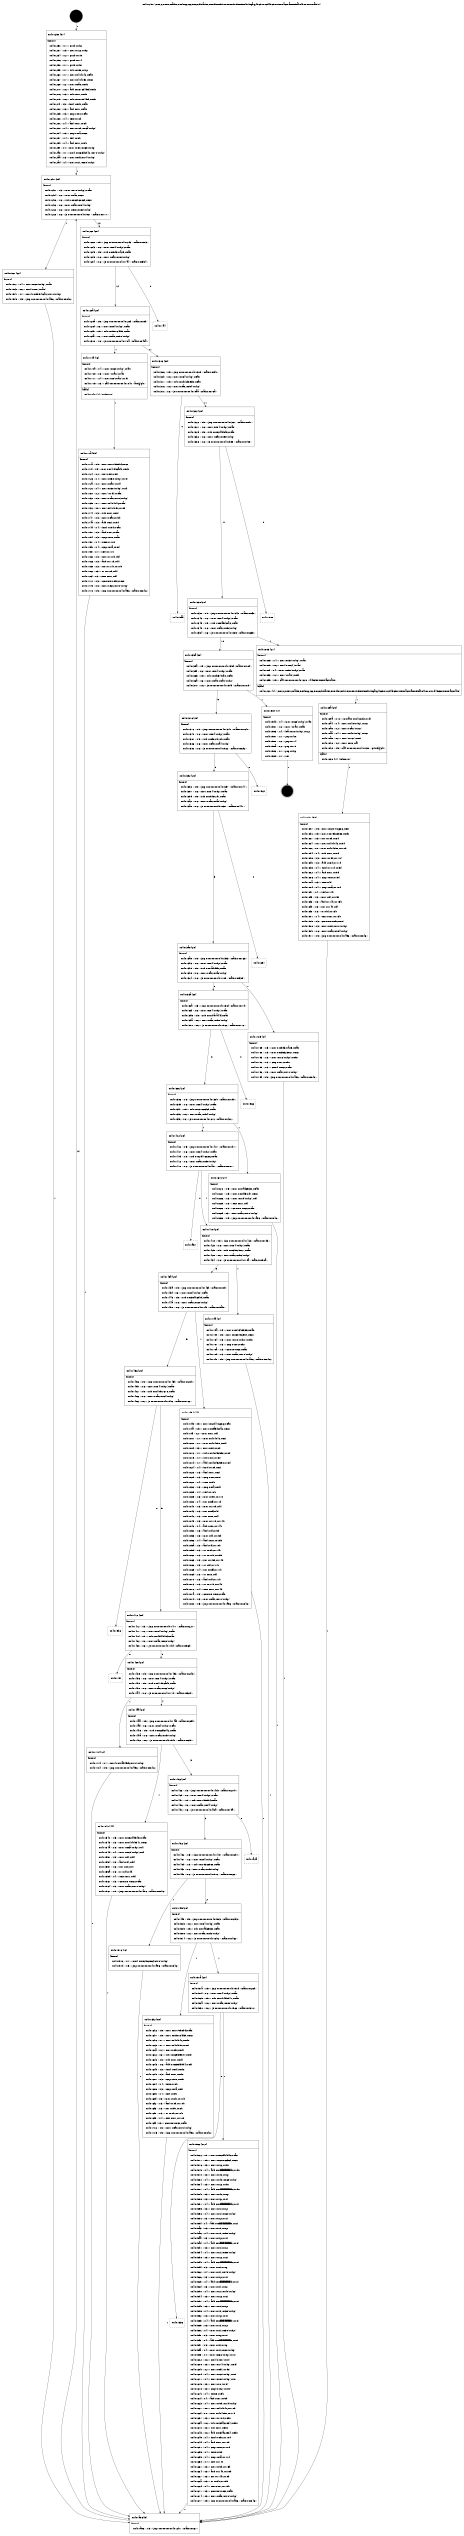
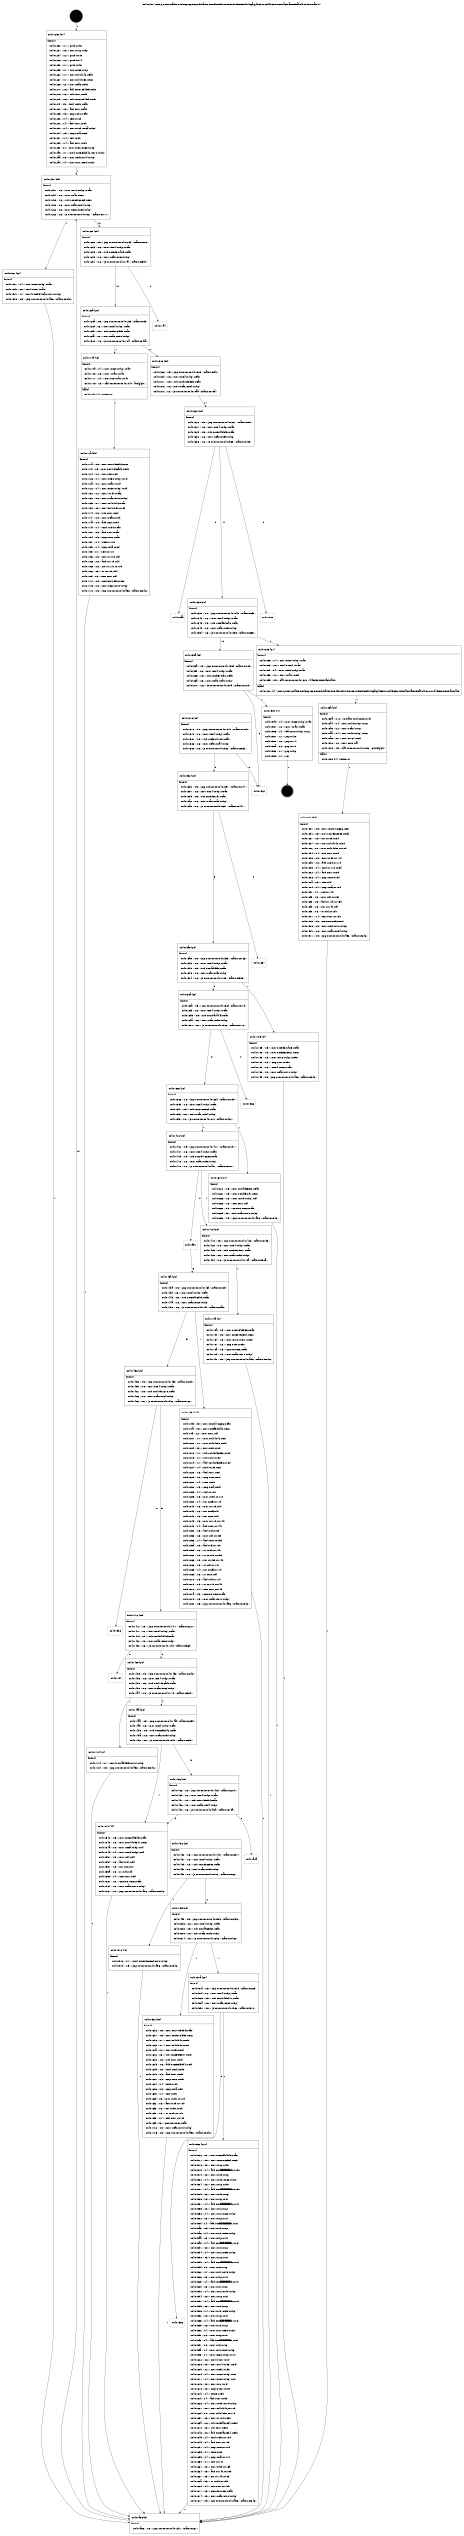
(177, 504) -> (197, 529)
(217, 701) -> (256, 736)
(215, 1268) -> (191, 1260)
(205, 1826) -> (173, 1818)
